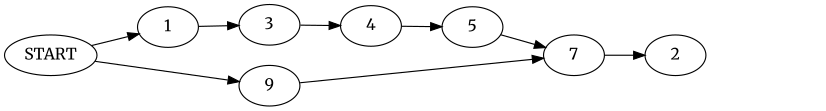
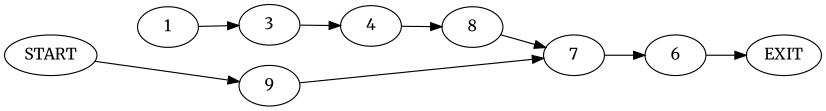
(472, 27) -> (472, 27)
(110, 41) -> none
(675, 55) -> (675, 55)
none -> (784, 55)
